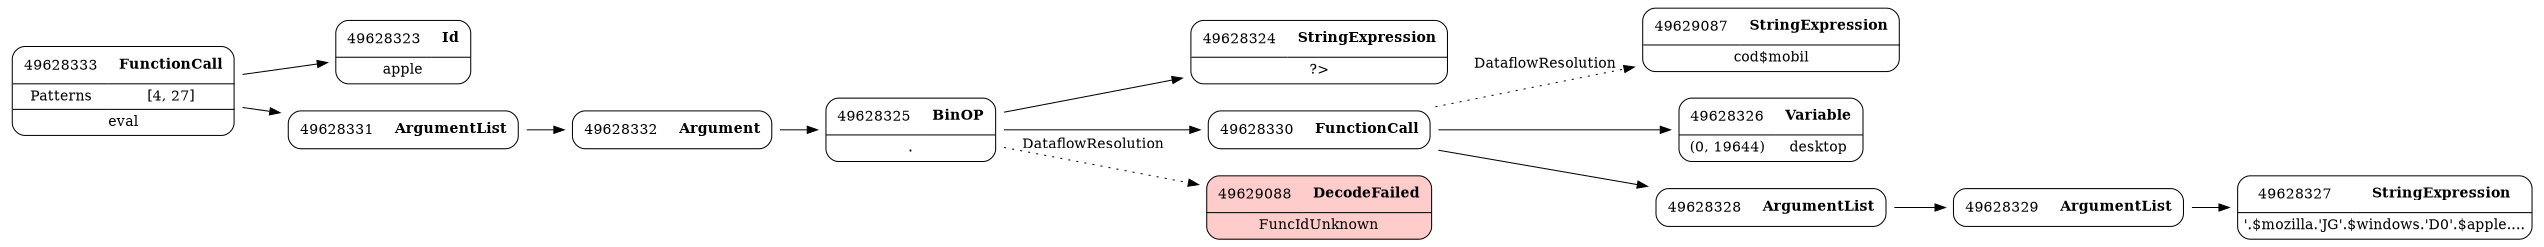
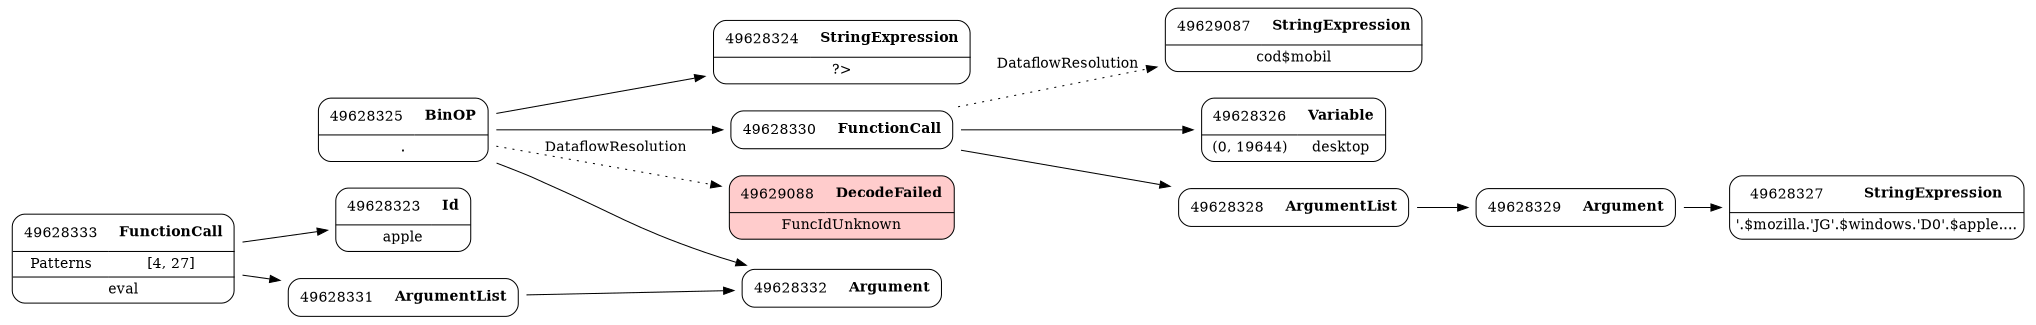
(794, 130) -> (615, 216)
(2117, 206) -> (1624, 206)
